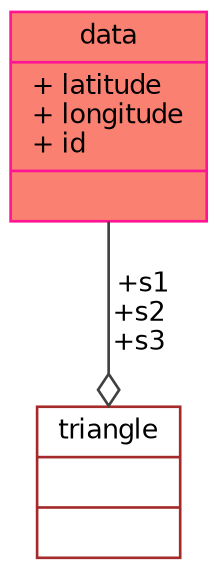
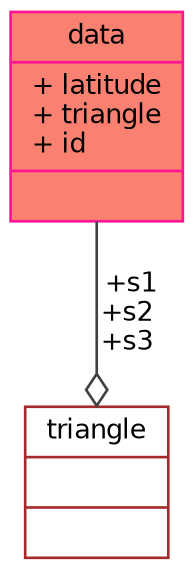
(109, 115) -> (97, 115)
